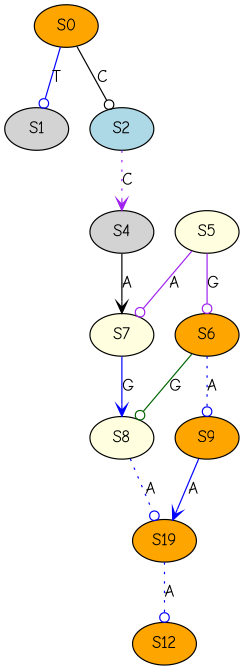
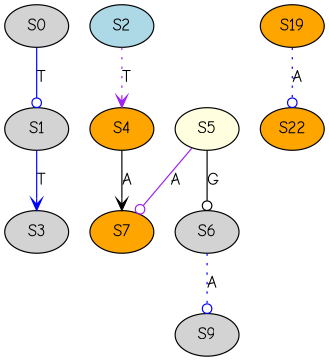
(66, 26) -> (37, 26)
(92, 73) -> none
(127, 180) -> (127, 78)
none -> (37, 232)
(122, 232) -> (122, 129)
(207, 279) -> (207, 176)
(122, 335) -> (122, 232)
(207, 335) -> (207, 232)
(122, 438) -> none
(207, 438) -> (207, 335)
(188, 484) -> none
(164, 644) -> (292, 129)
